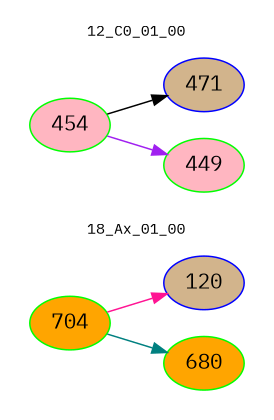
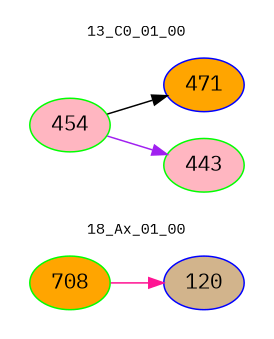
(137, 32) -> (137, 32)
(204, 85) -> (204, 85)
(204, 165) -> (204, 165)
(70, 323) -> (70, 283)
(204, 363) -> none
